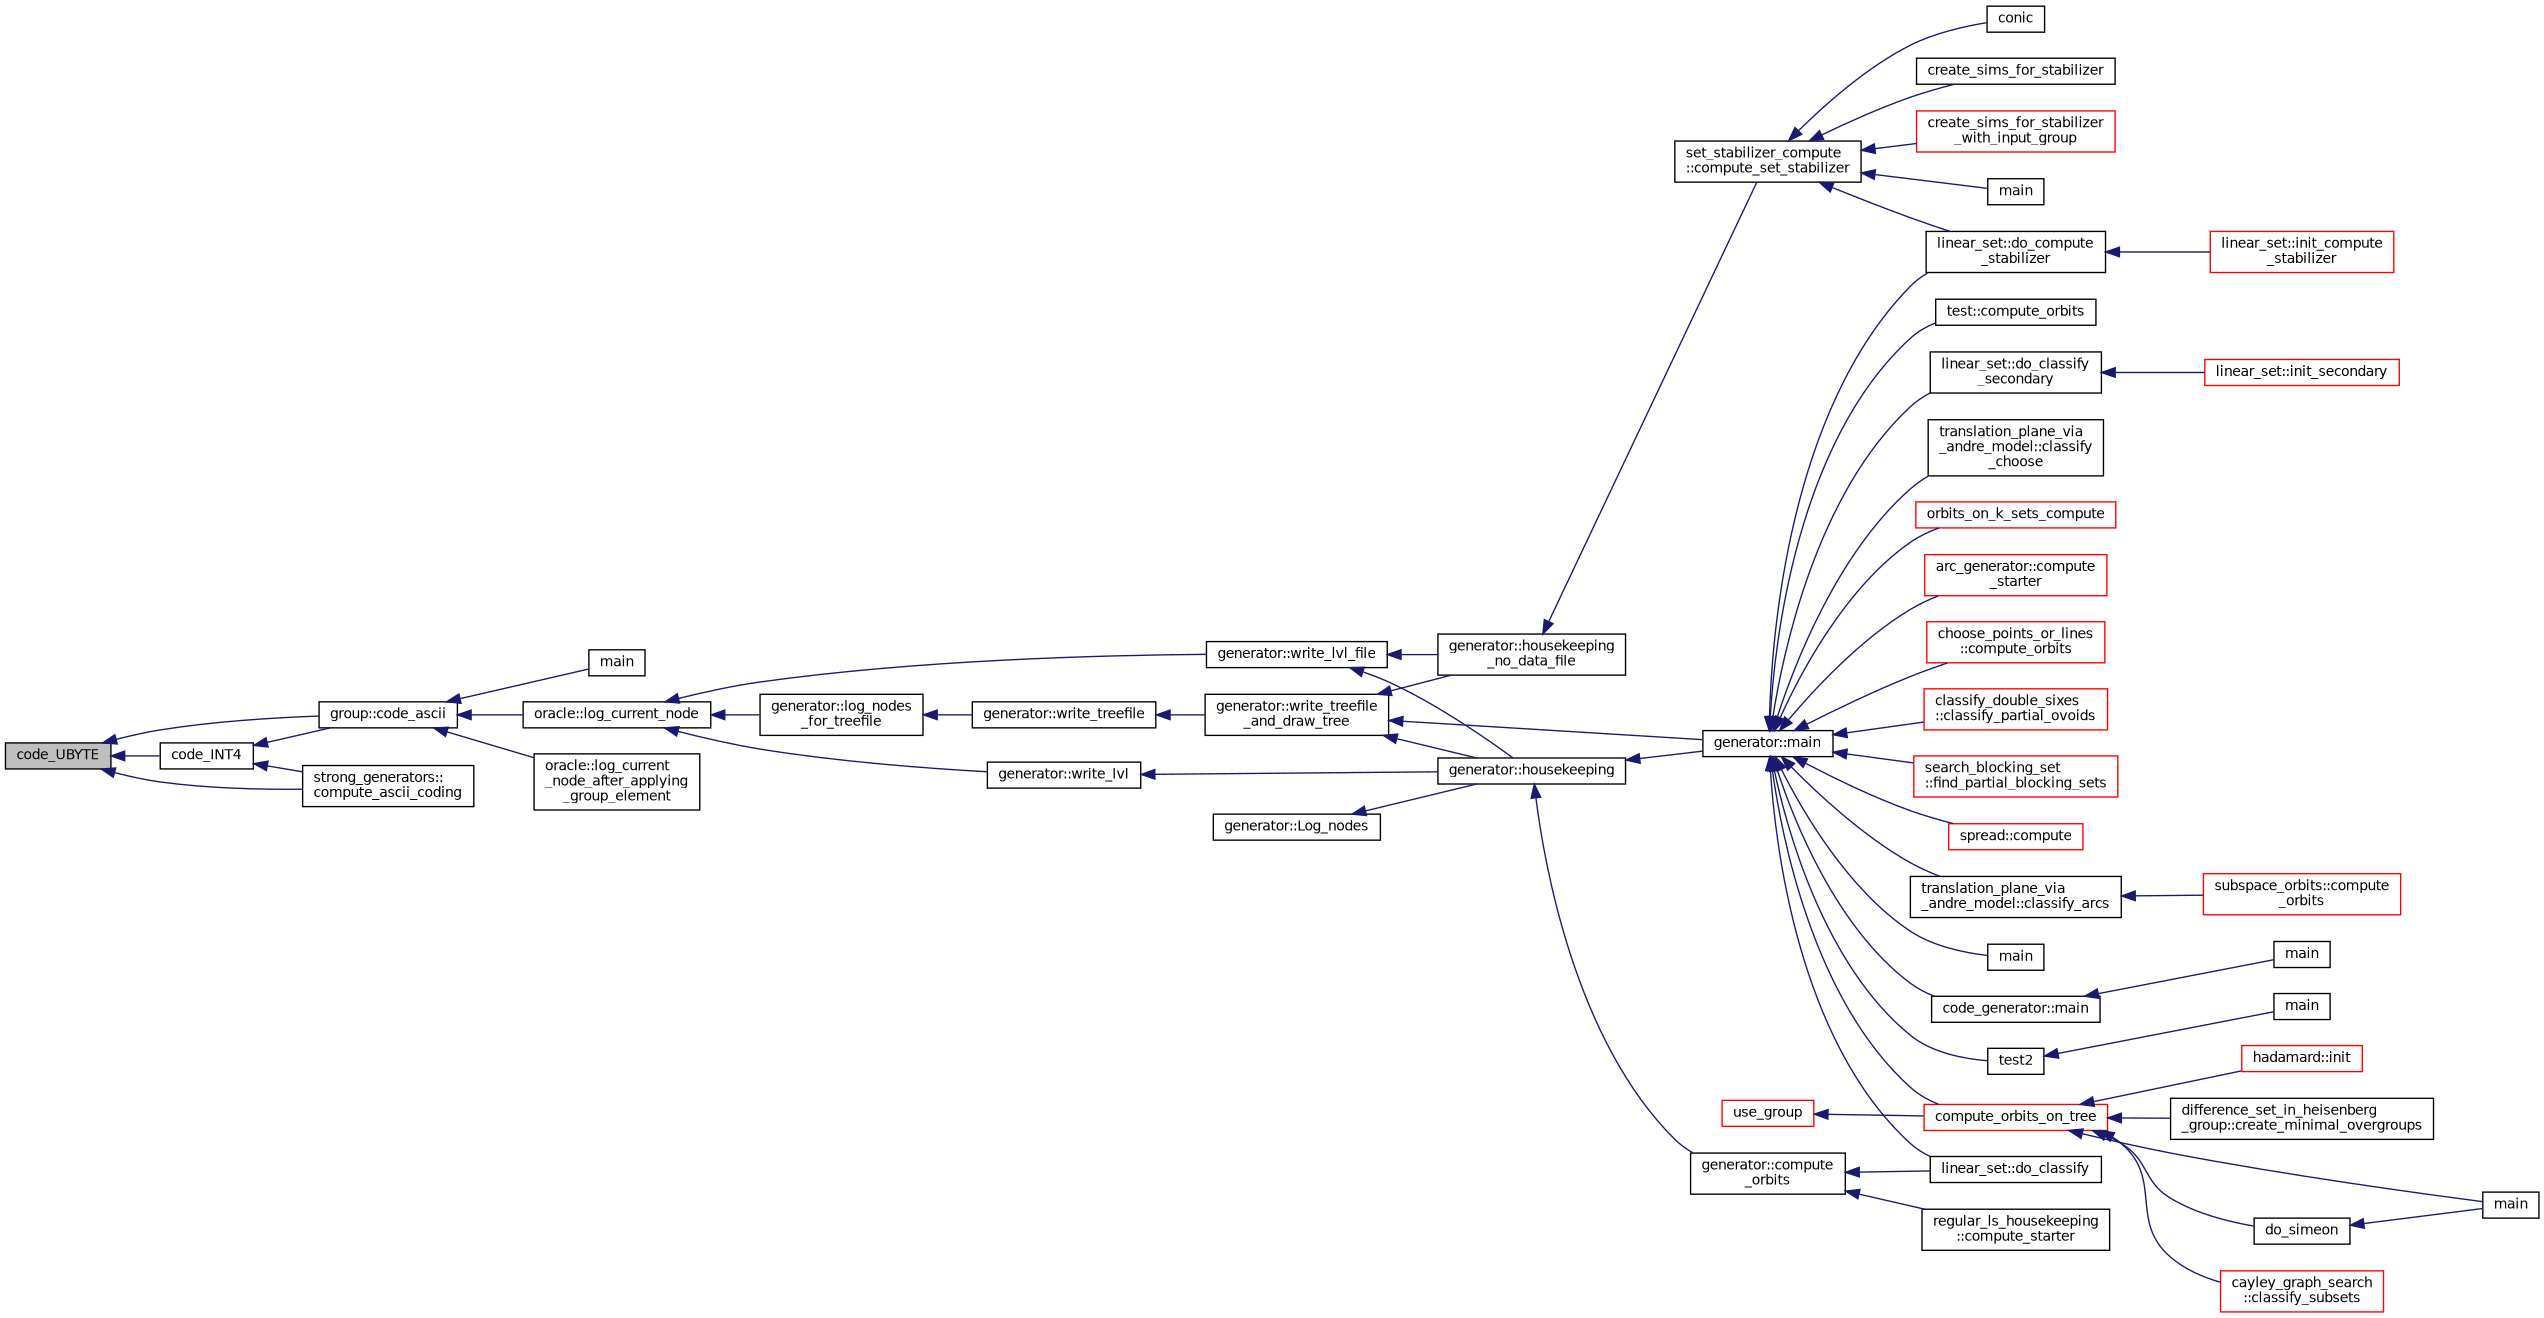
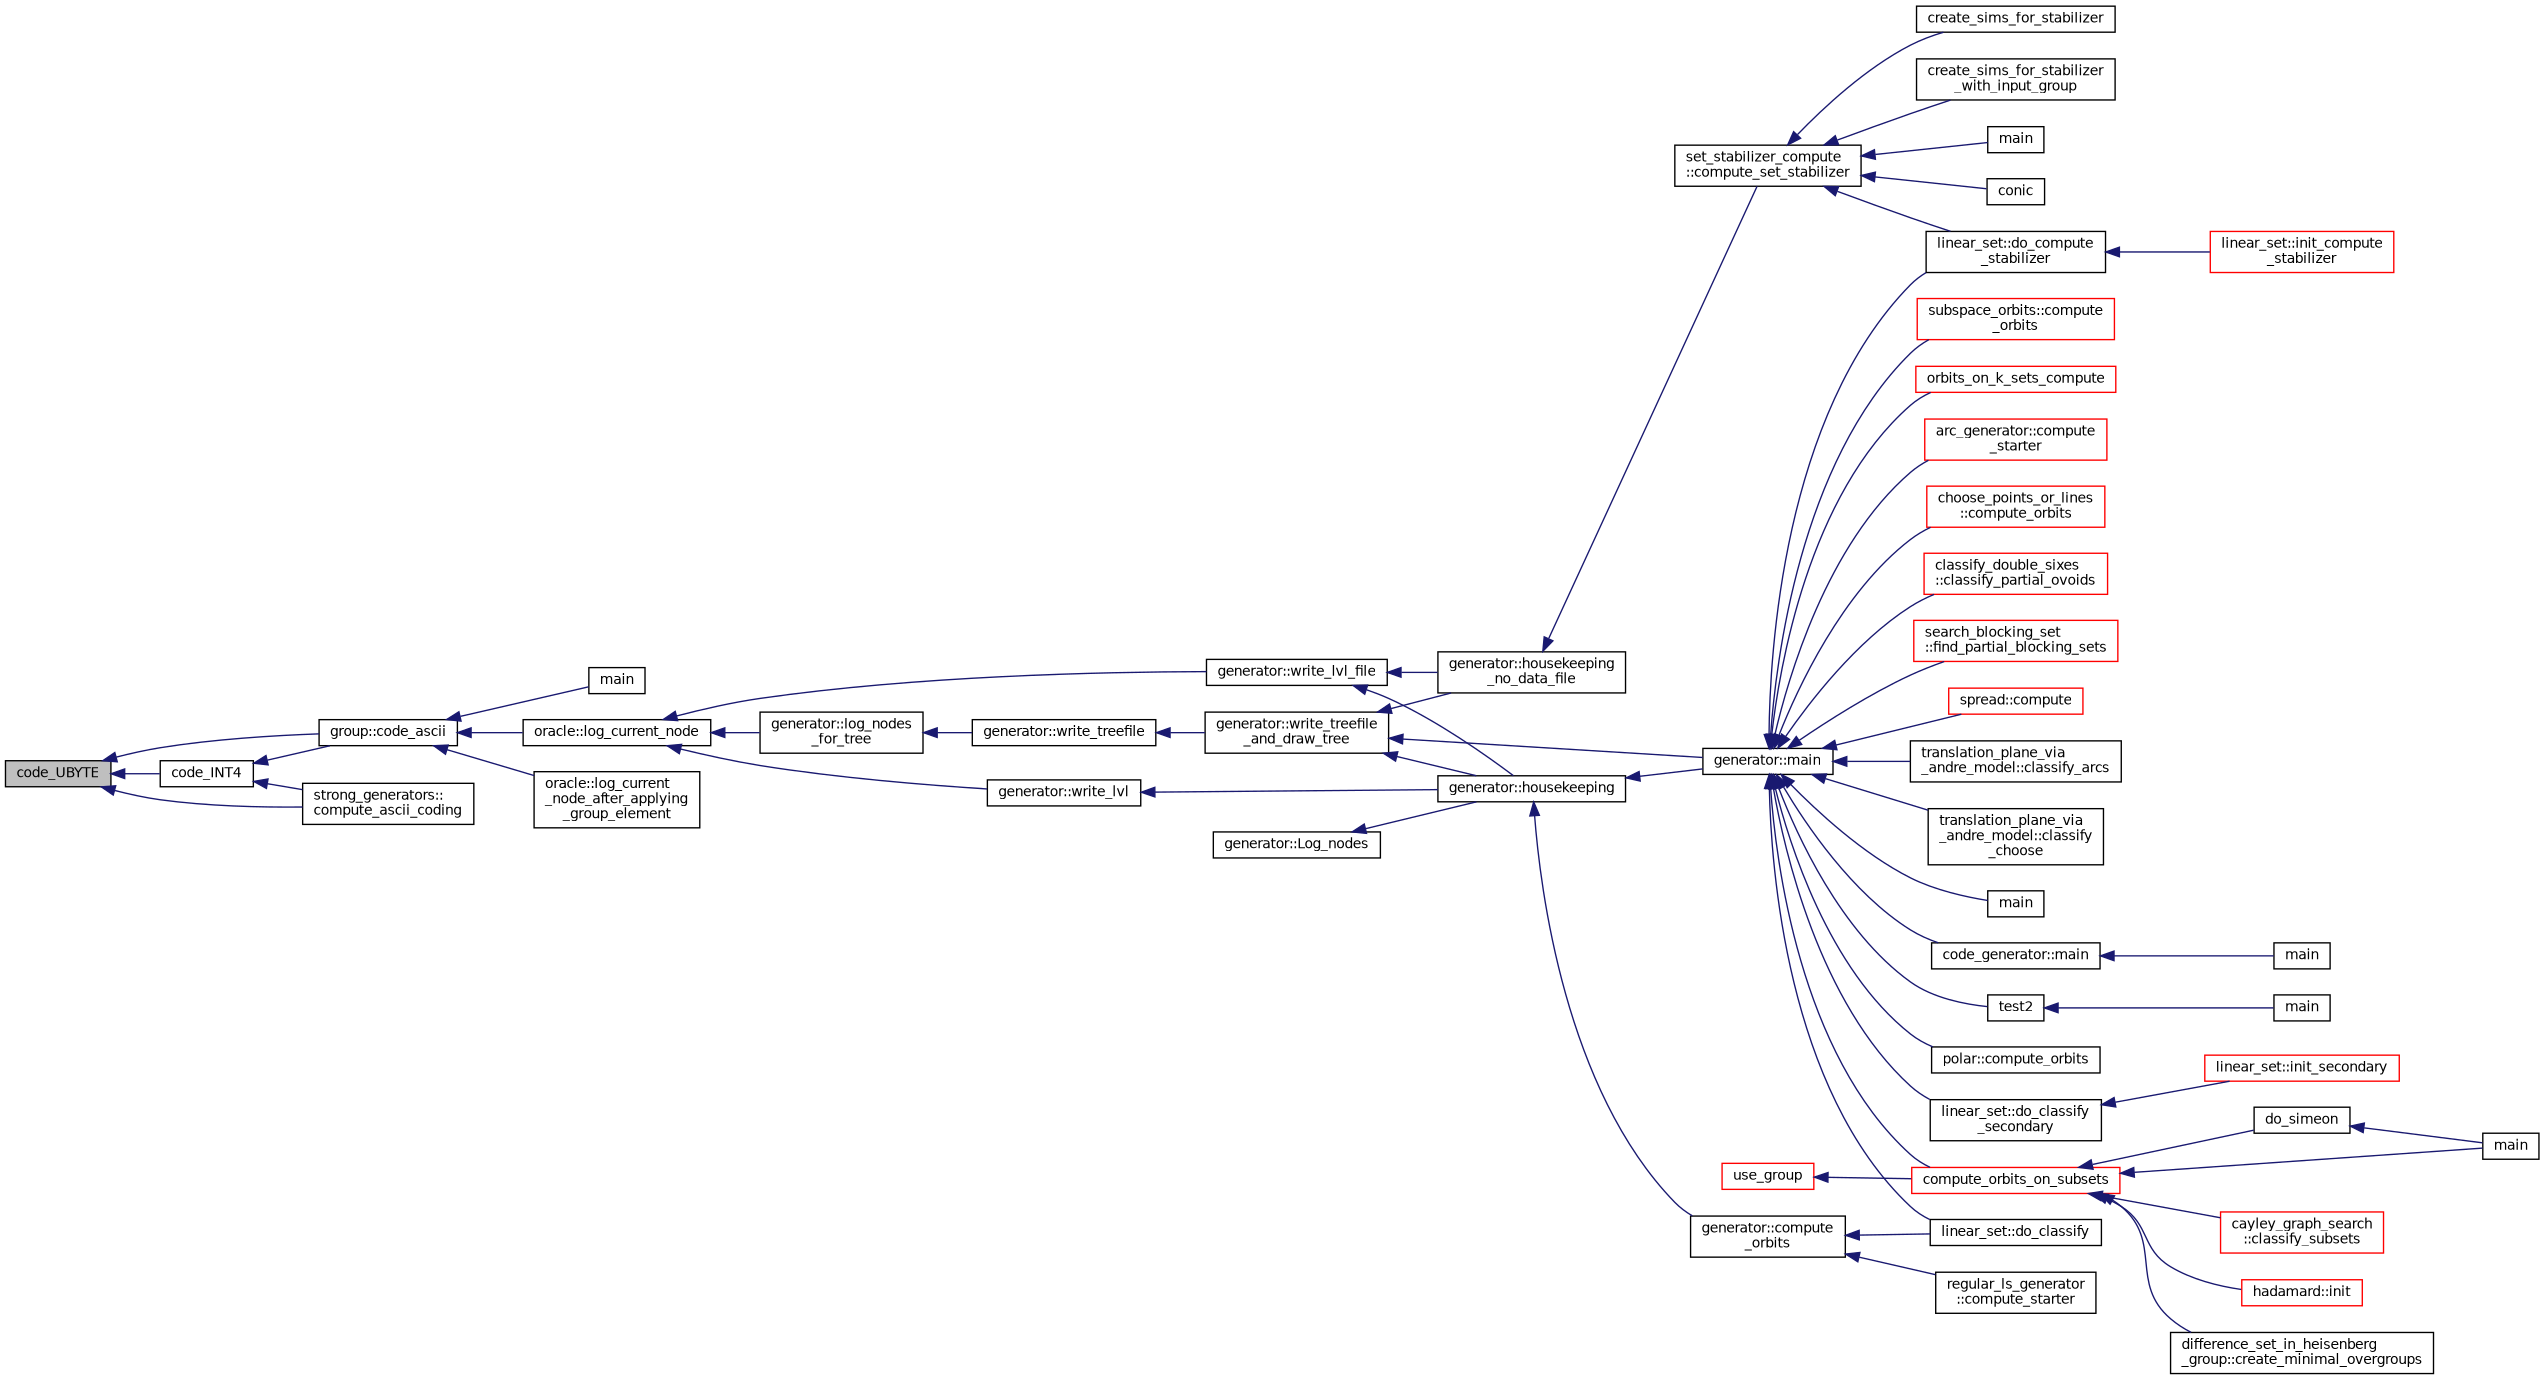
(2016, 131) -> (2016, 79)
(2016, 312) -> (2016, 1060)
(842, 715) -> (842, 733)
(2169, 896) -> (1813, 521)
(2016, 1117) -> (2016, 1180)
(2016, 1230) -> (2016, 1293)
